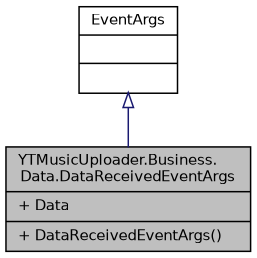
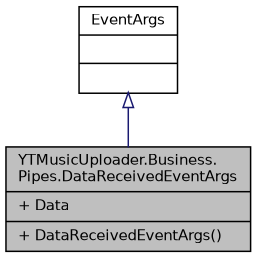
(128, 177) -> (128, 177)
